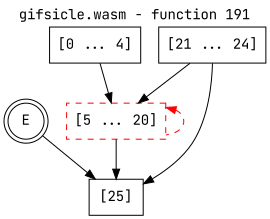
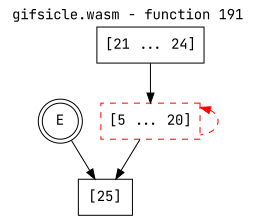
(95, 45) -> none
(199, 130) -> none
